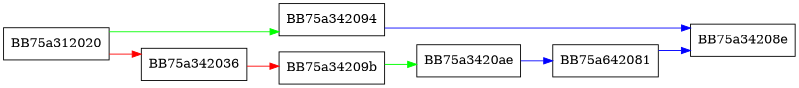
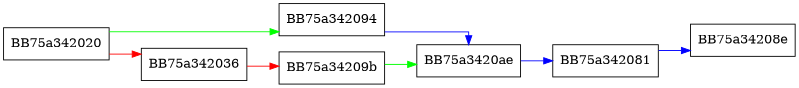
(533, 28) -> (429, 32)
(56, 44) -> (56, 44)
(606, 61) -> (606, 61)
